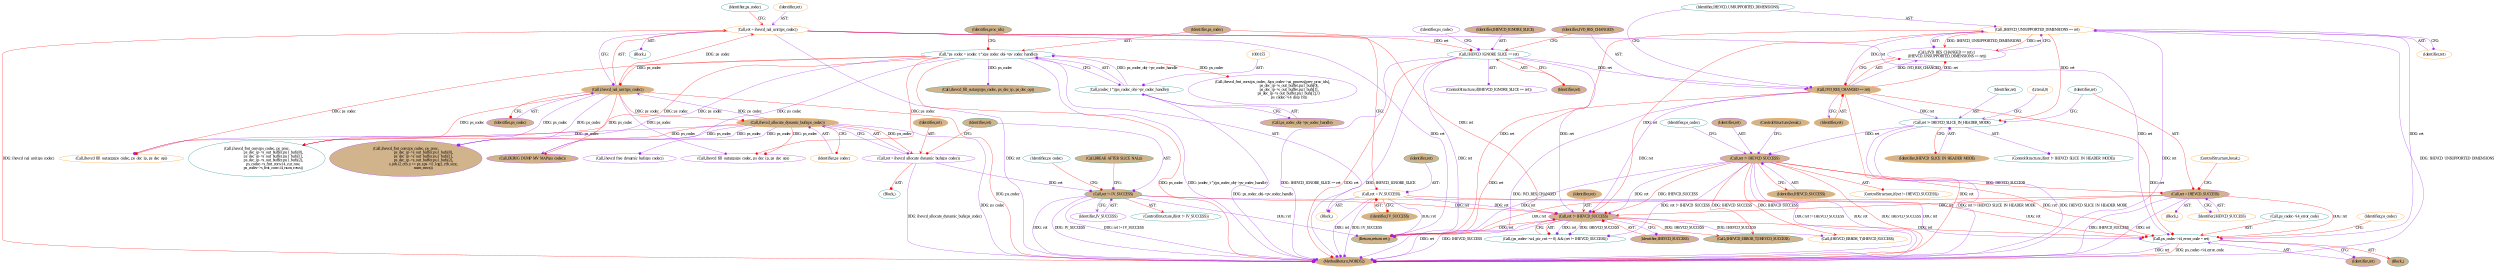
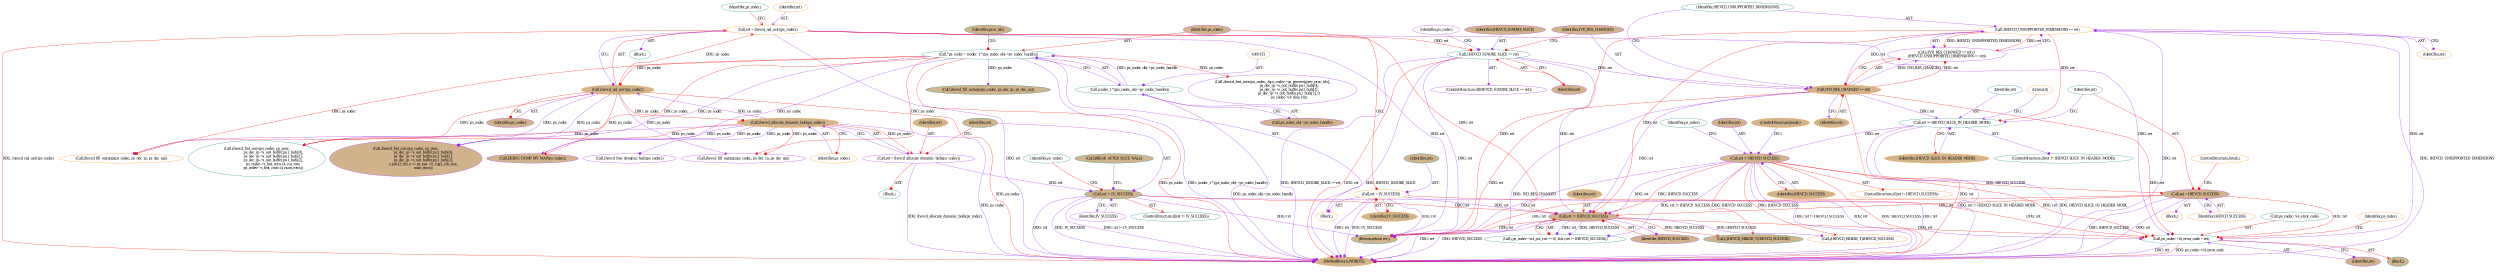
(1539, 42) -> (1539, 42)
